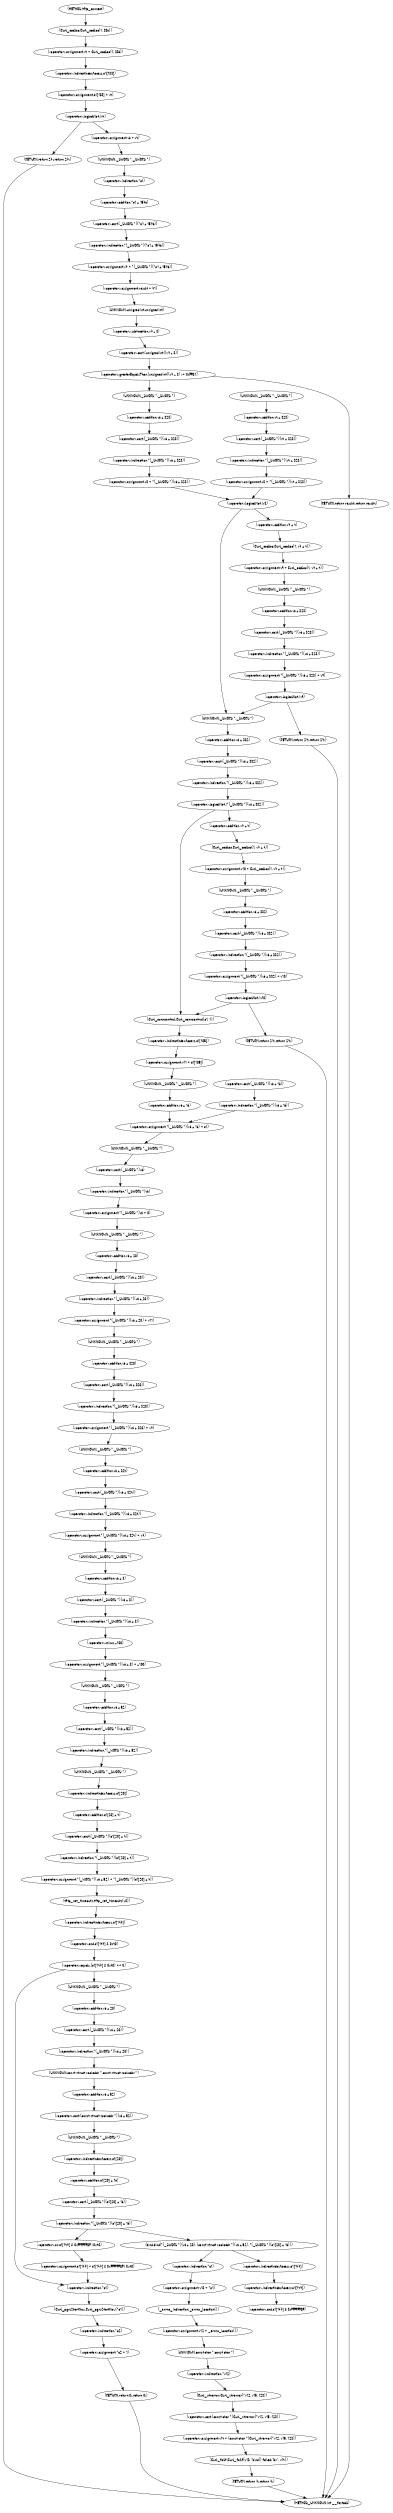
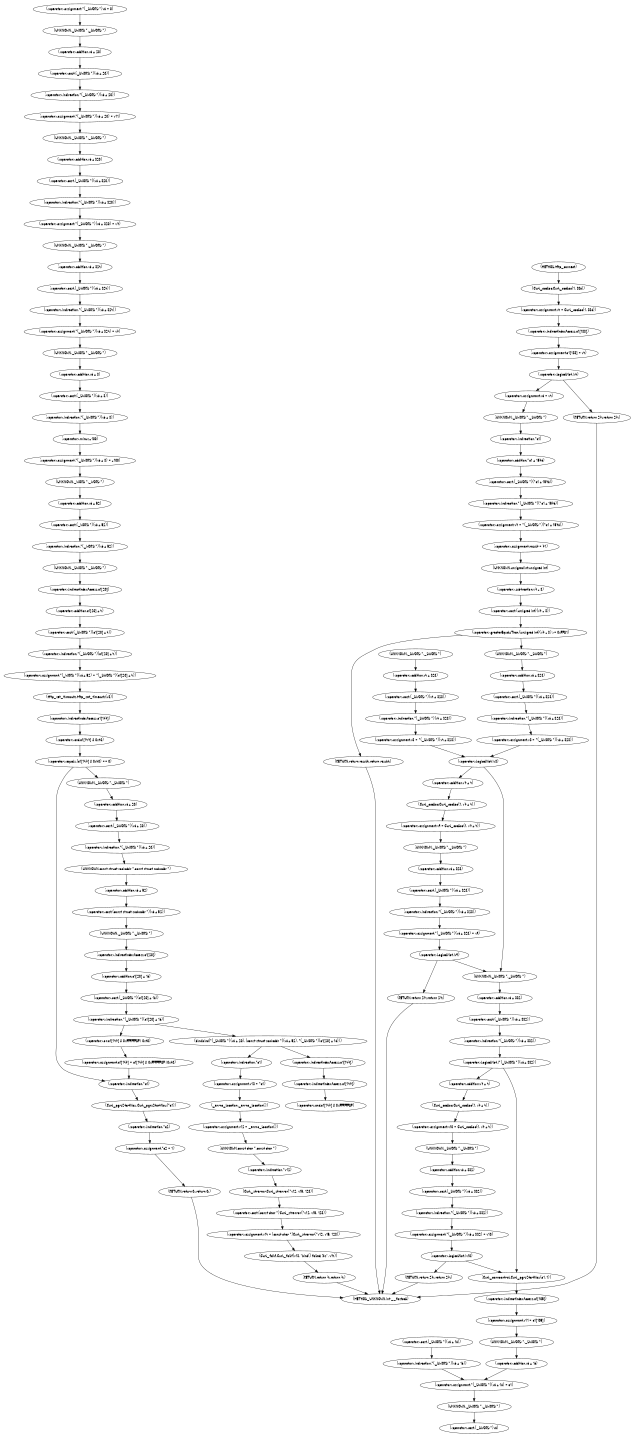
(181, 1020) -> (517, 1278)
(120, 1192) -> none
(189, 2310) -> (240, 1106)
